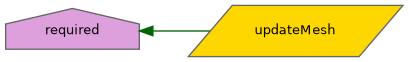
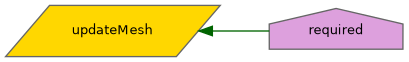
(182, 31) -> (241, 31)
